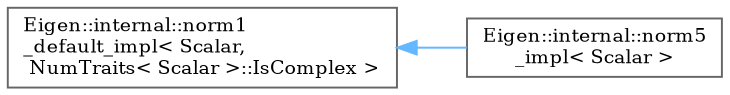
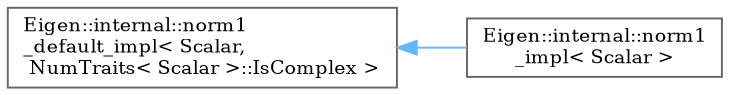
(594, 48) -> (594, 48)
